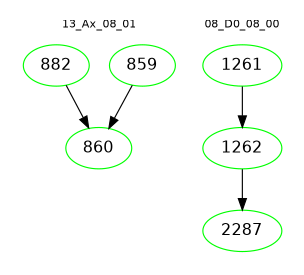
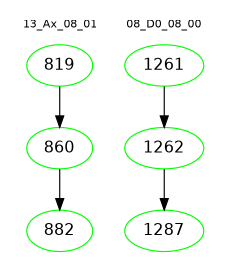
(142, 65) -> (60, 65)
(75, 101) -> (60, 184)
(242, 231) -> (164, 231)
